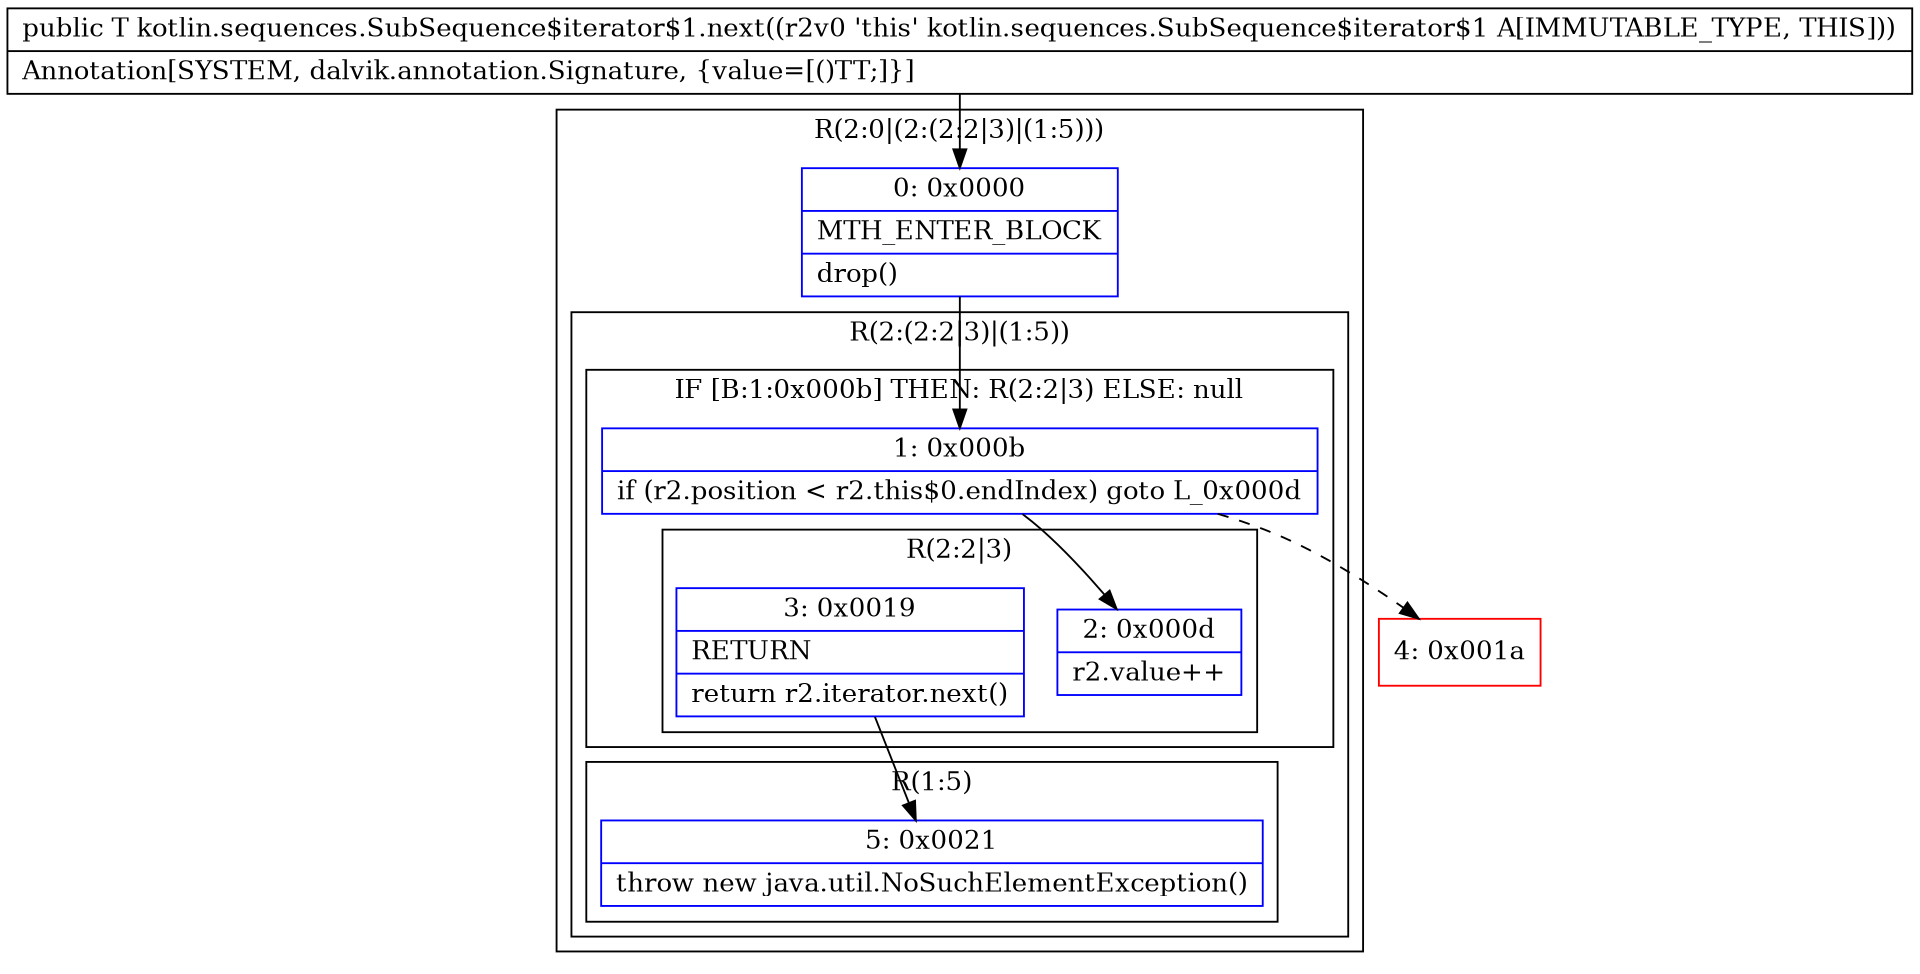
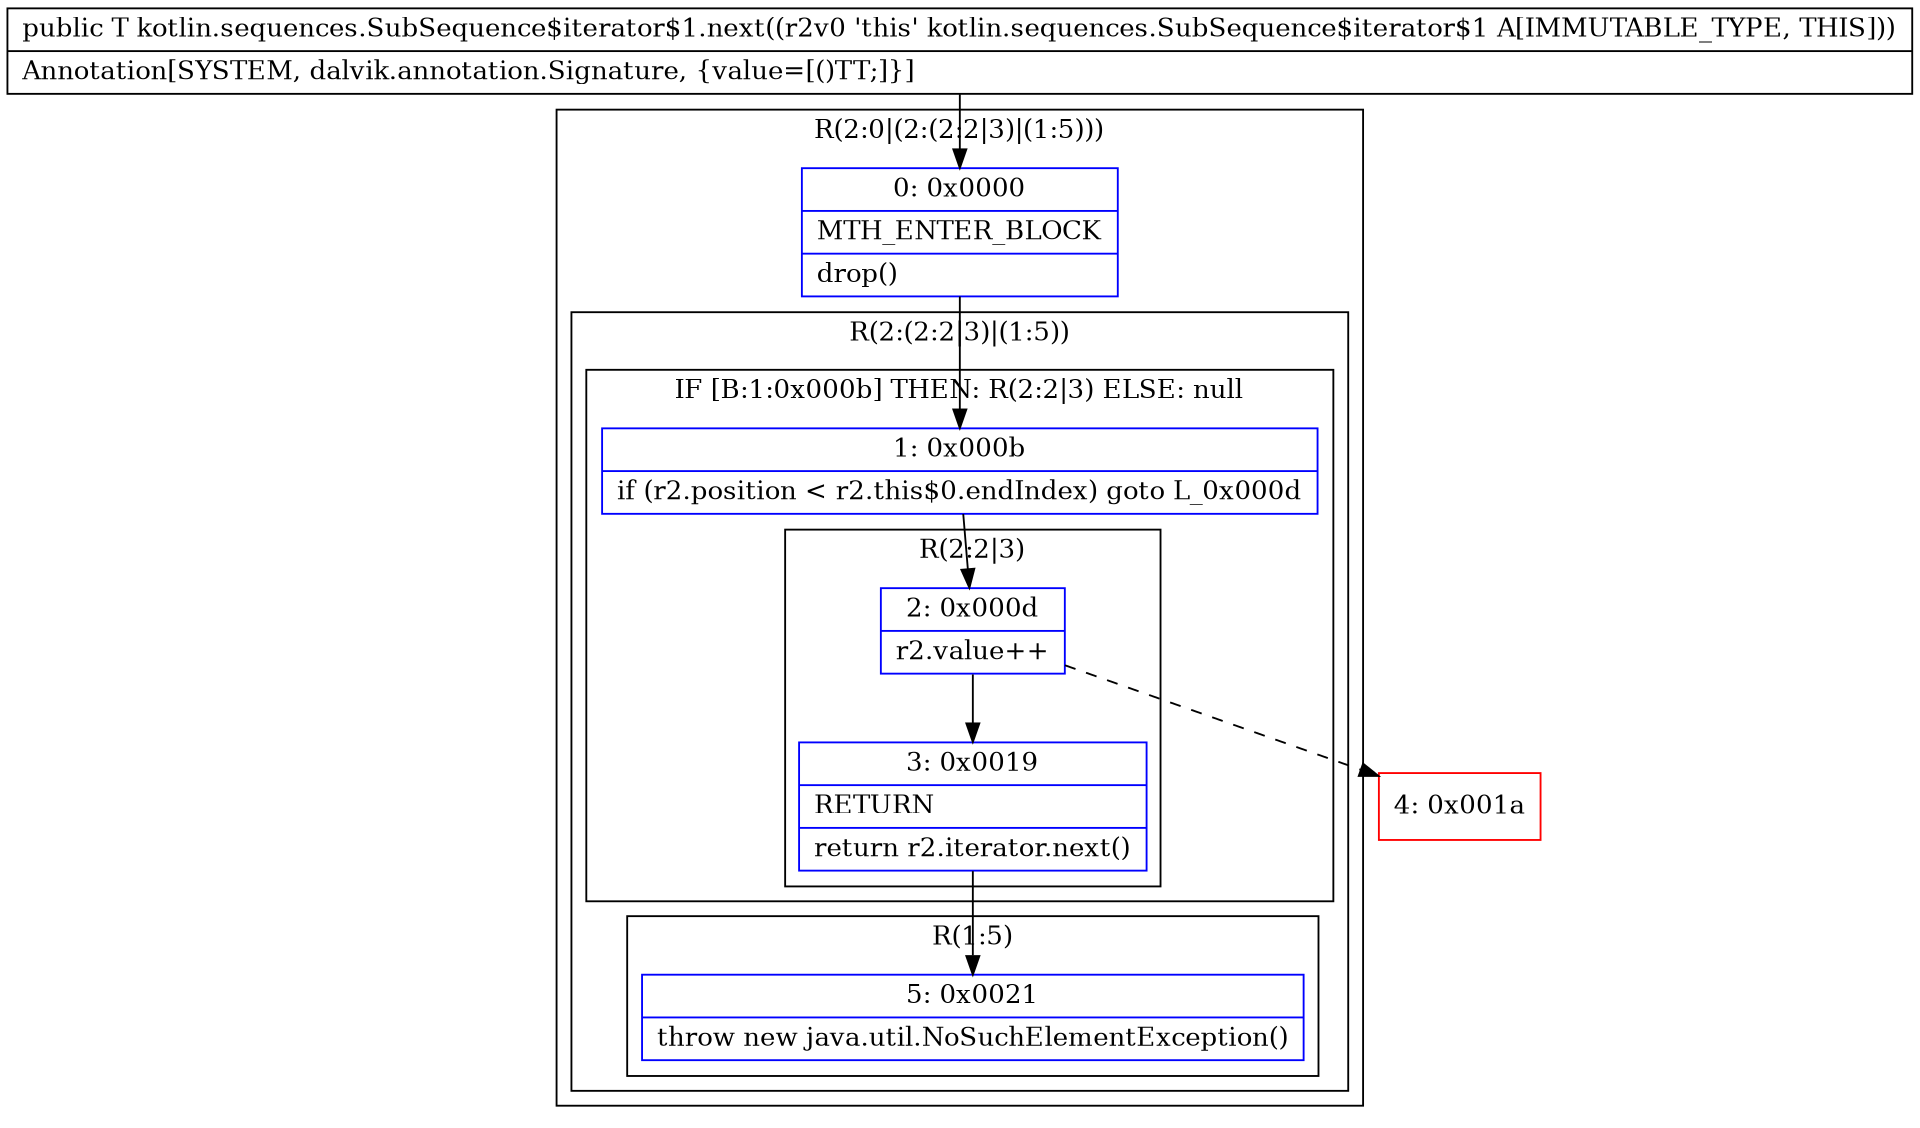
(1315, 553) -> (1213, 717)
none -> (973, 699)
